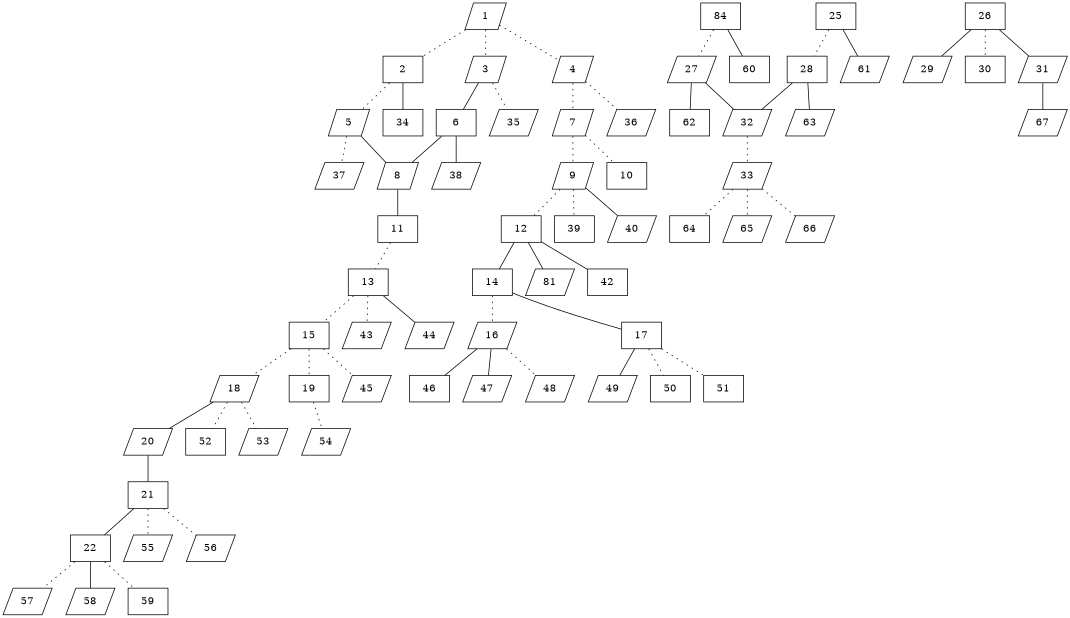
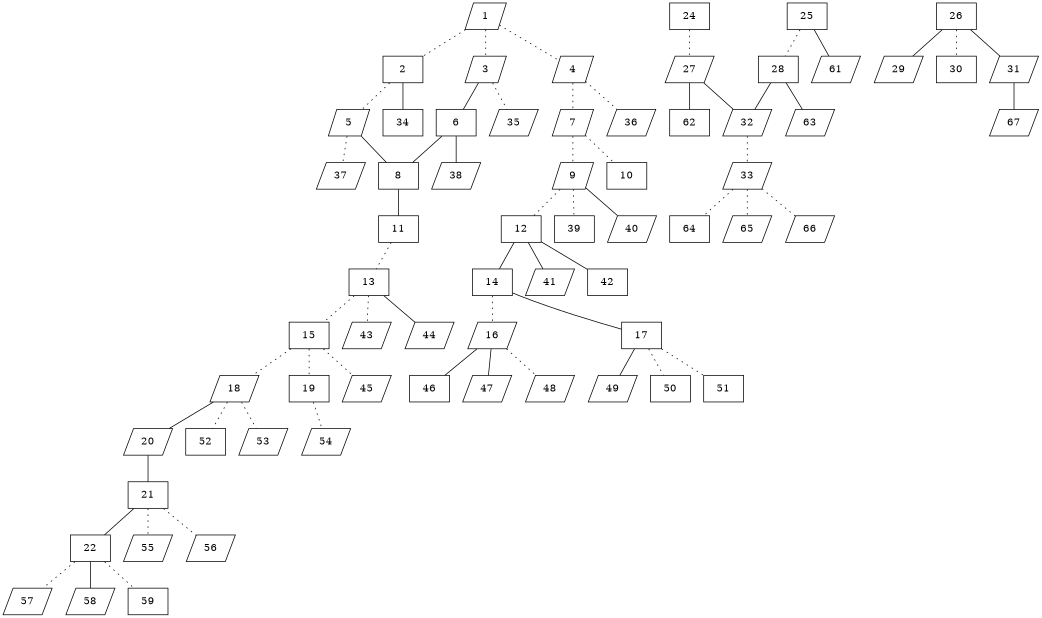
(721, 16) -> (690, 16)
(750, 69) -> none
(398, 176) -> (399, 176)
(550, 282) -> (550, 282)
